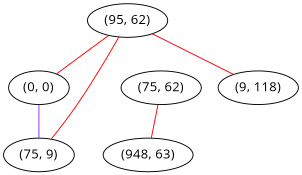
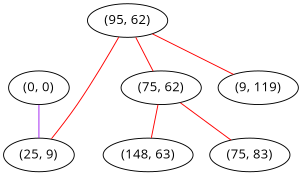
(82, 55) -> (144, 54)
(258, 88) -> (258, 88)
(39, 155) -> (39, 155)
(148, 155) -> (148, 155)
none -> (250, 155)
